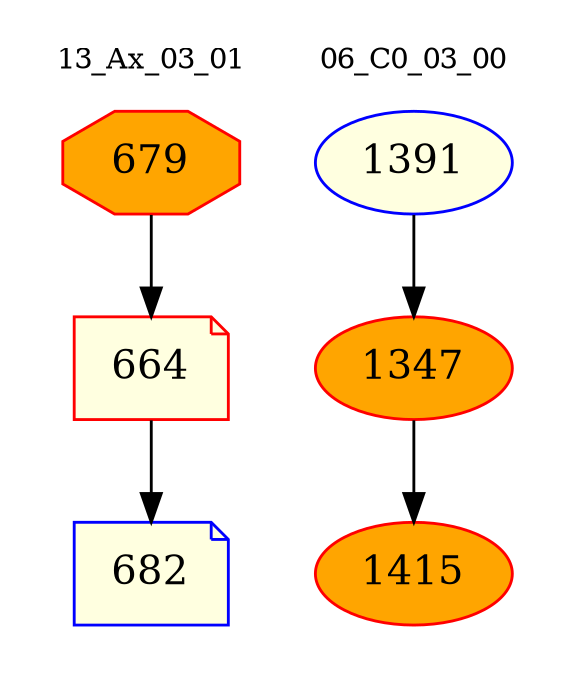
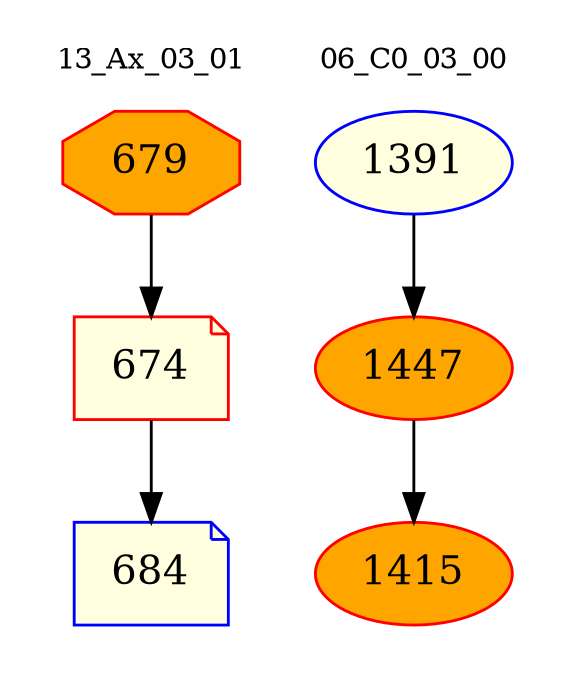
(151, 368) -> (151, 368)
(414, 368) -> (414, 368)
(151, 574) -> (151, 574)
